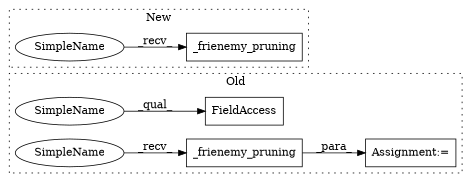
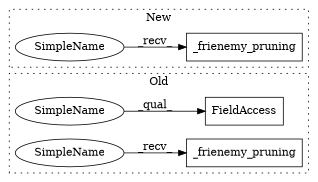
(411, 153) -> none
